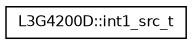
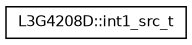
(96, 23) -> (96, 23)
